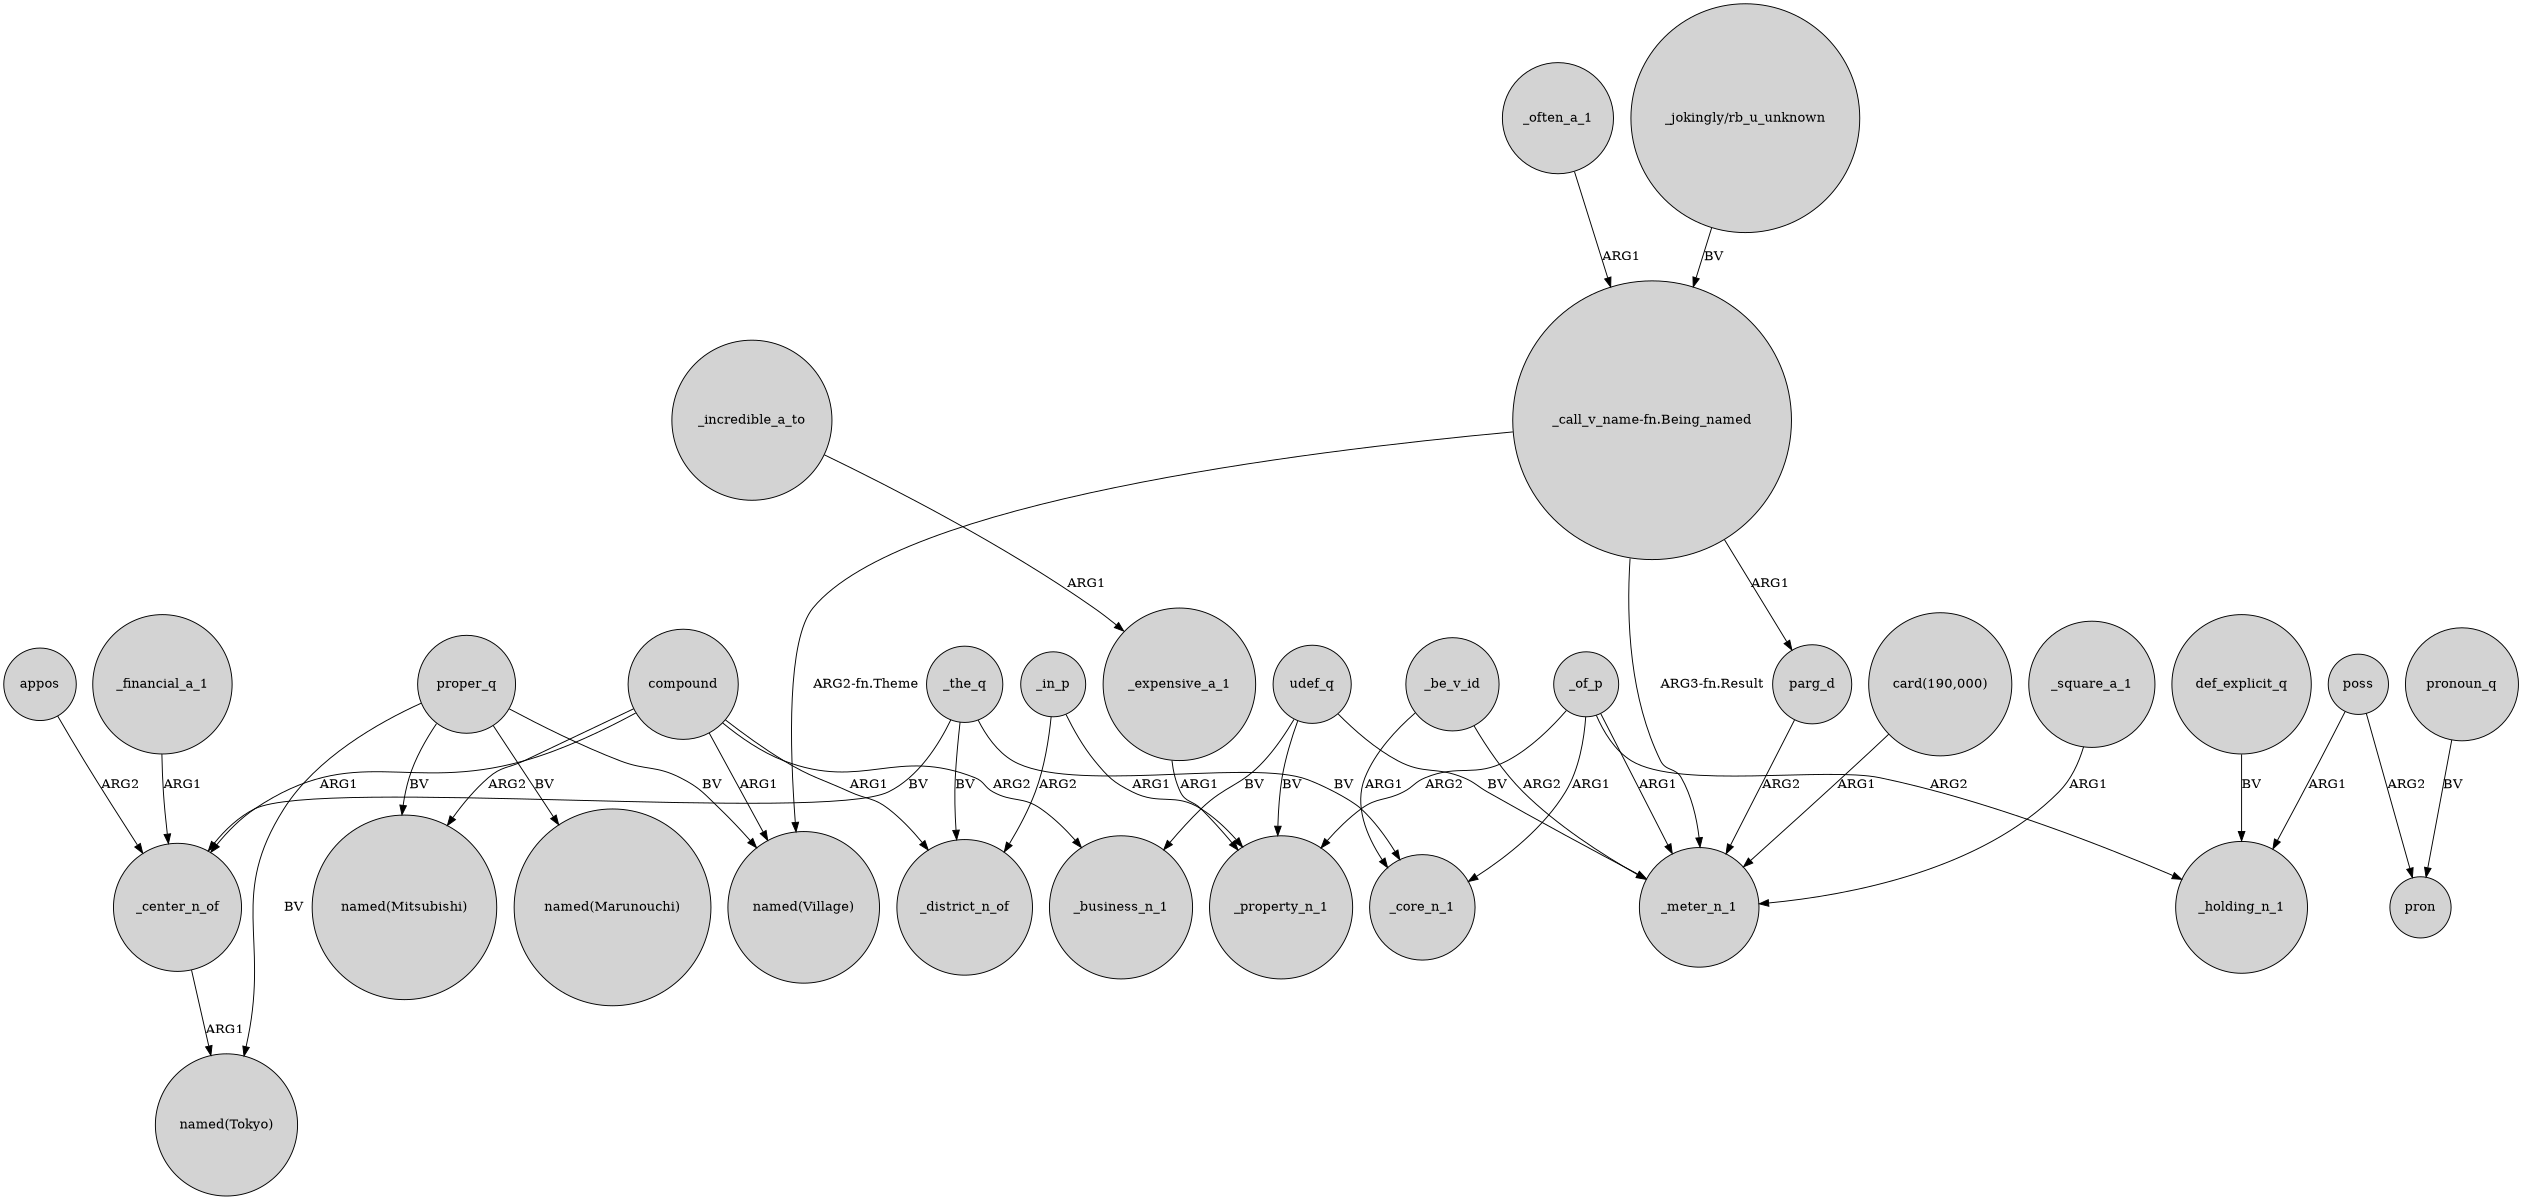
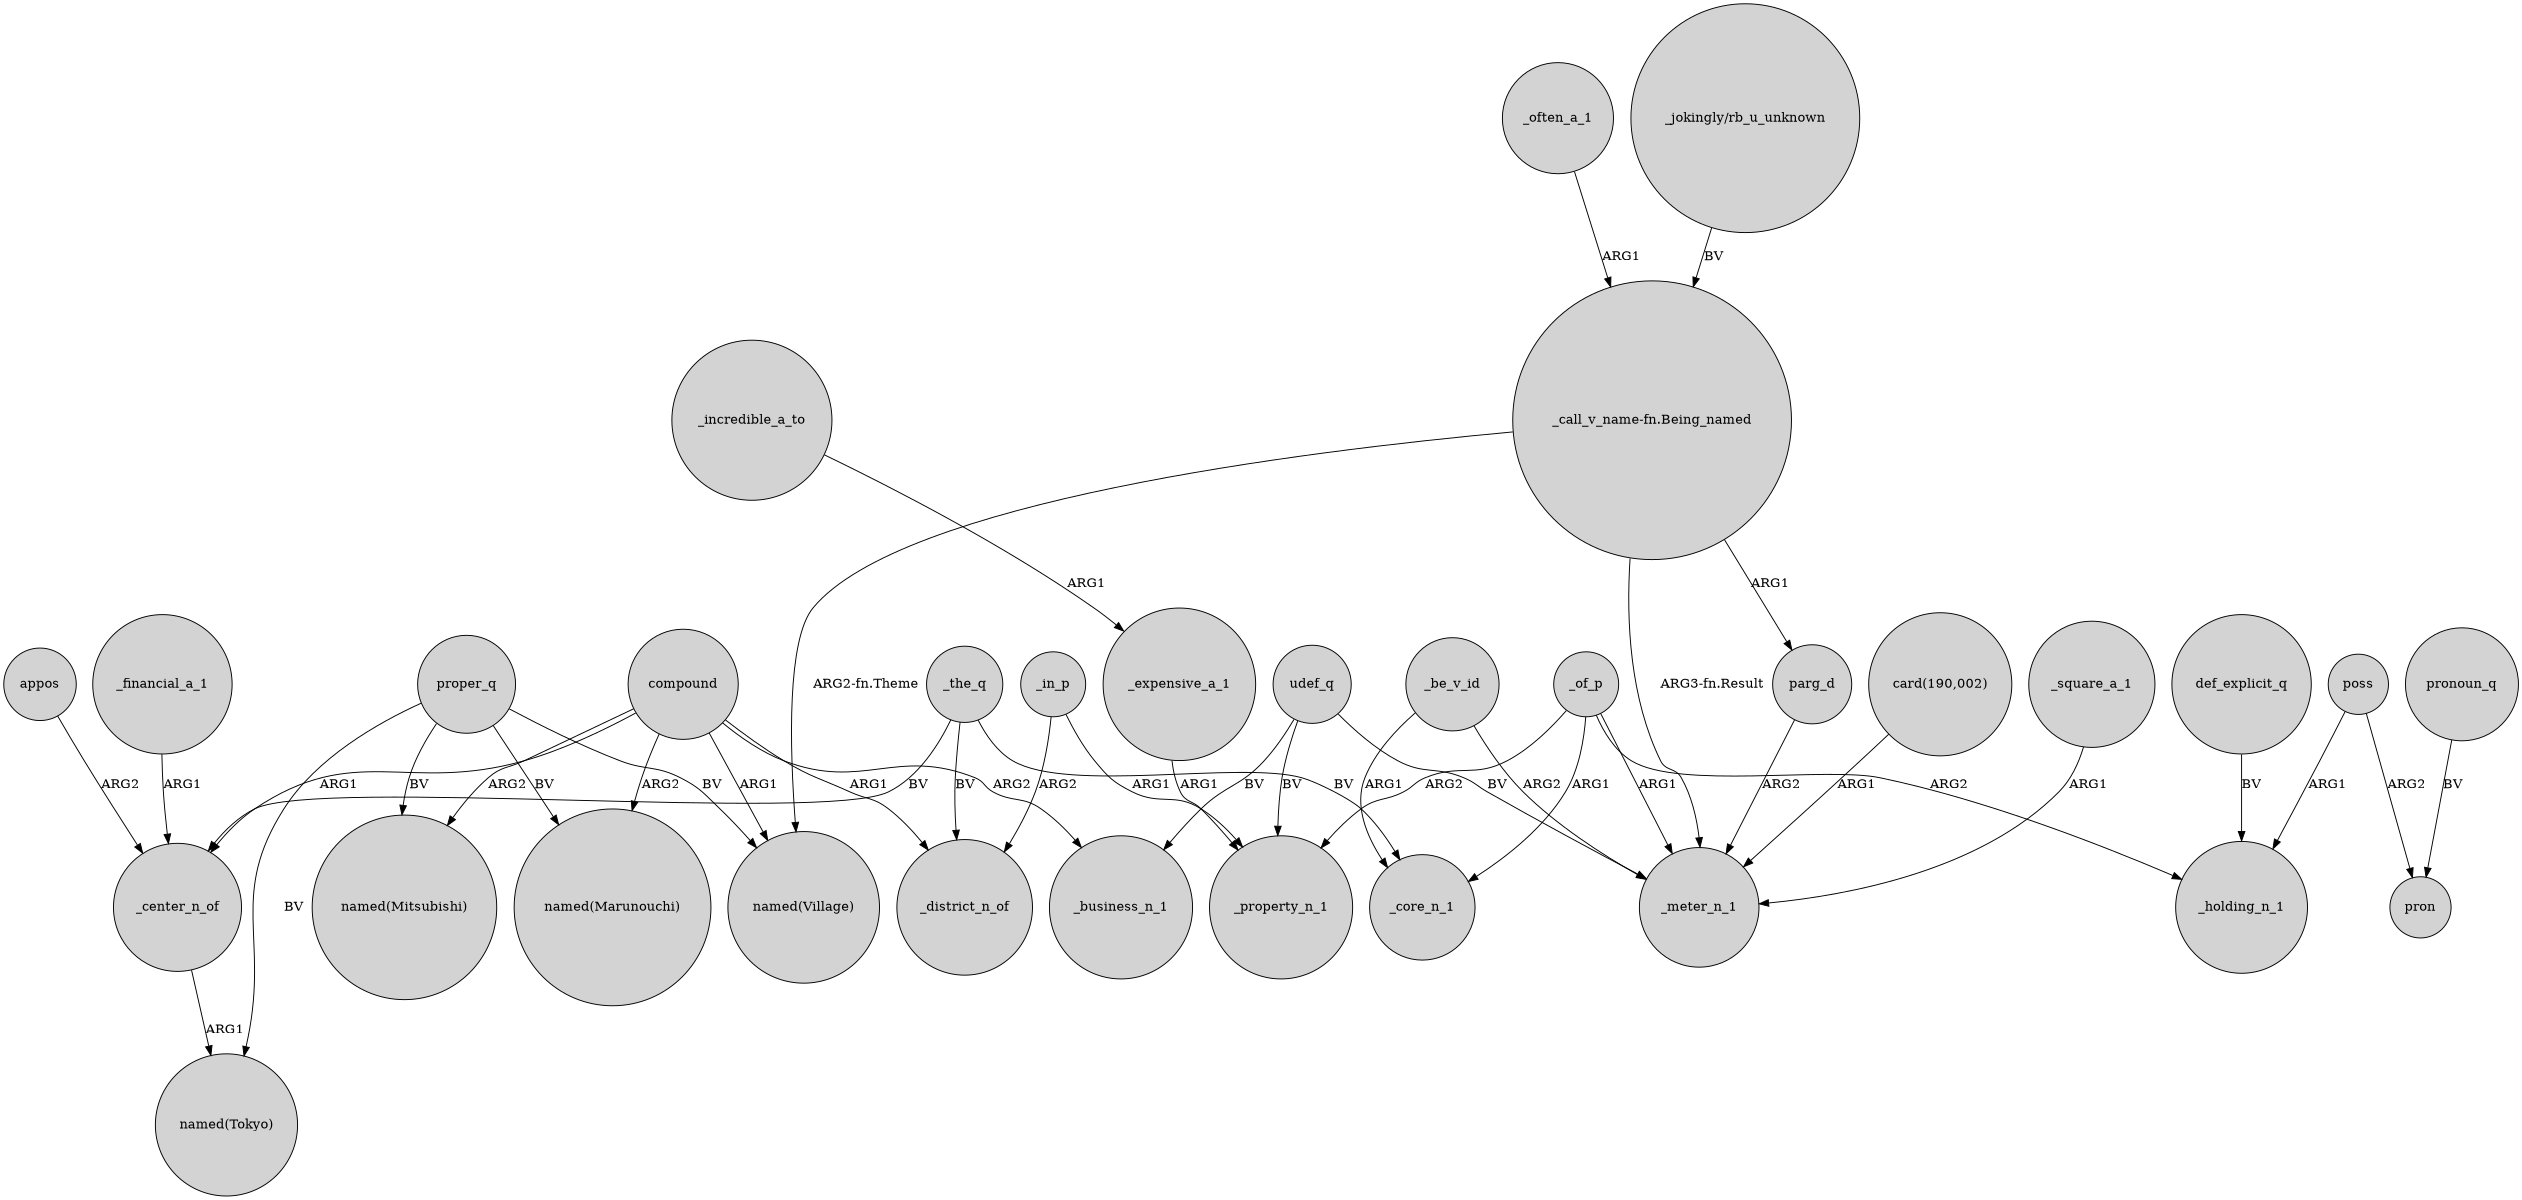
(1940, 684) -> (1940, 684)
none -> (648, 760)
